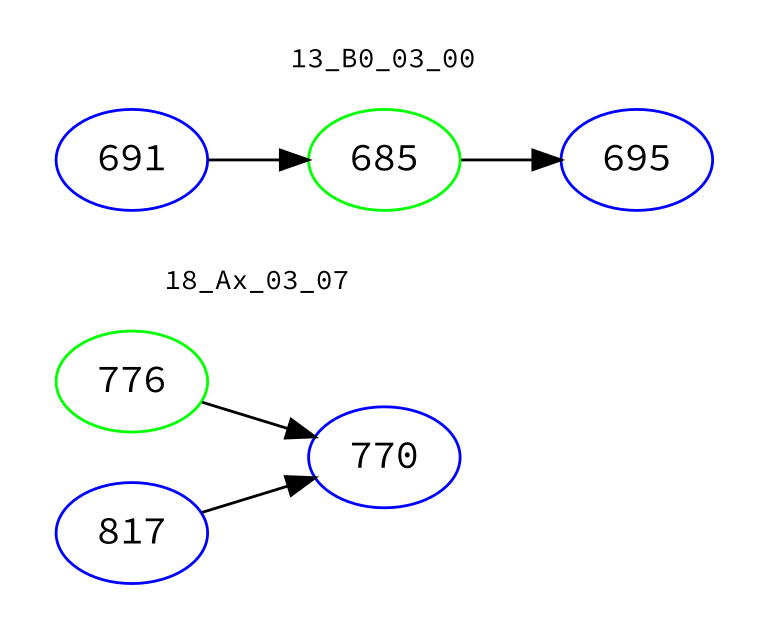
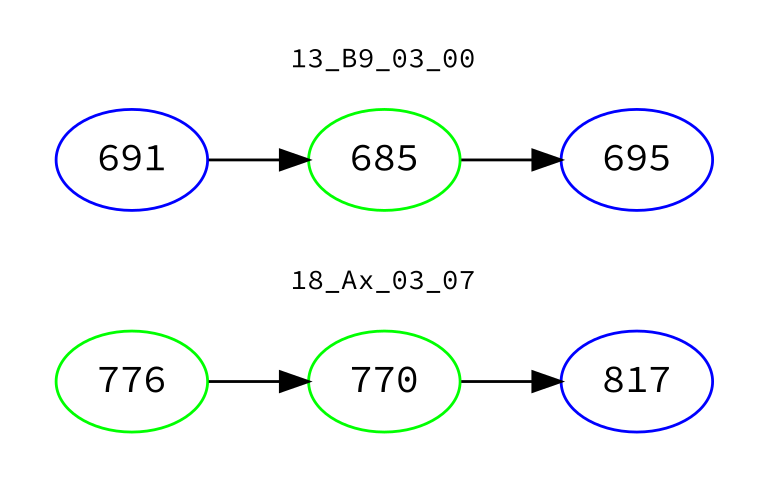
(384, 60) -> (384, 60)
(384, 457) -> (384, 382)
(245, 499) -> (497, 382)
